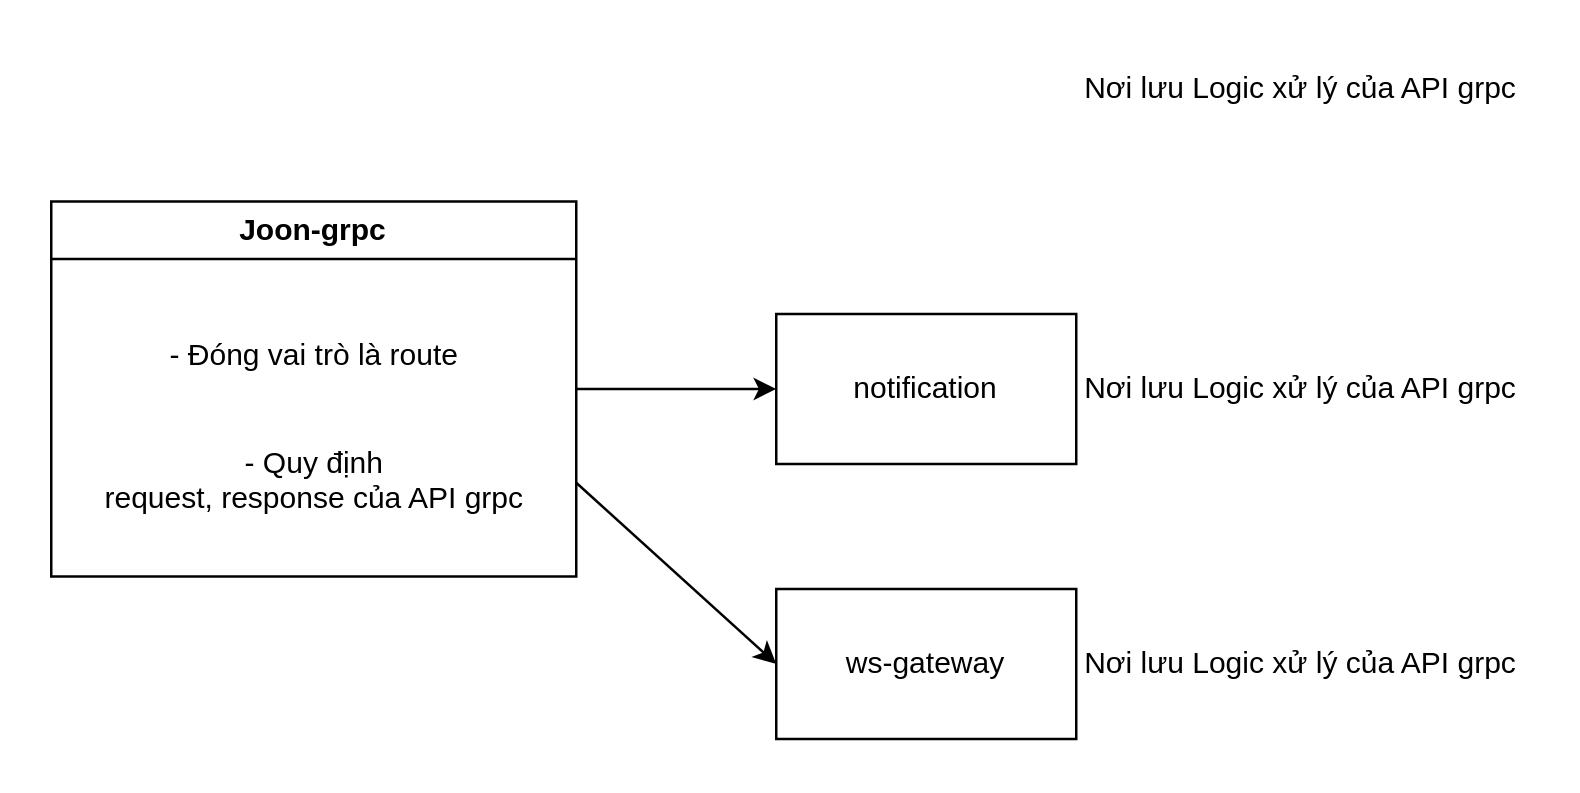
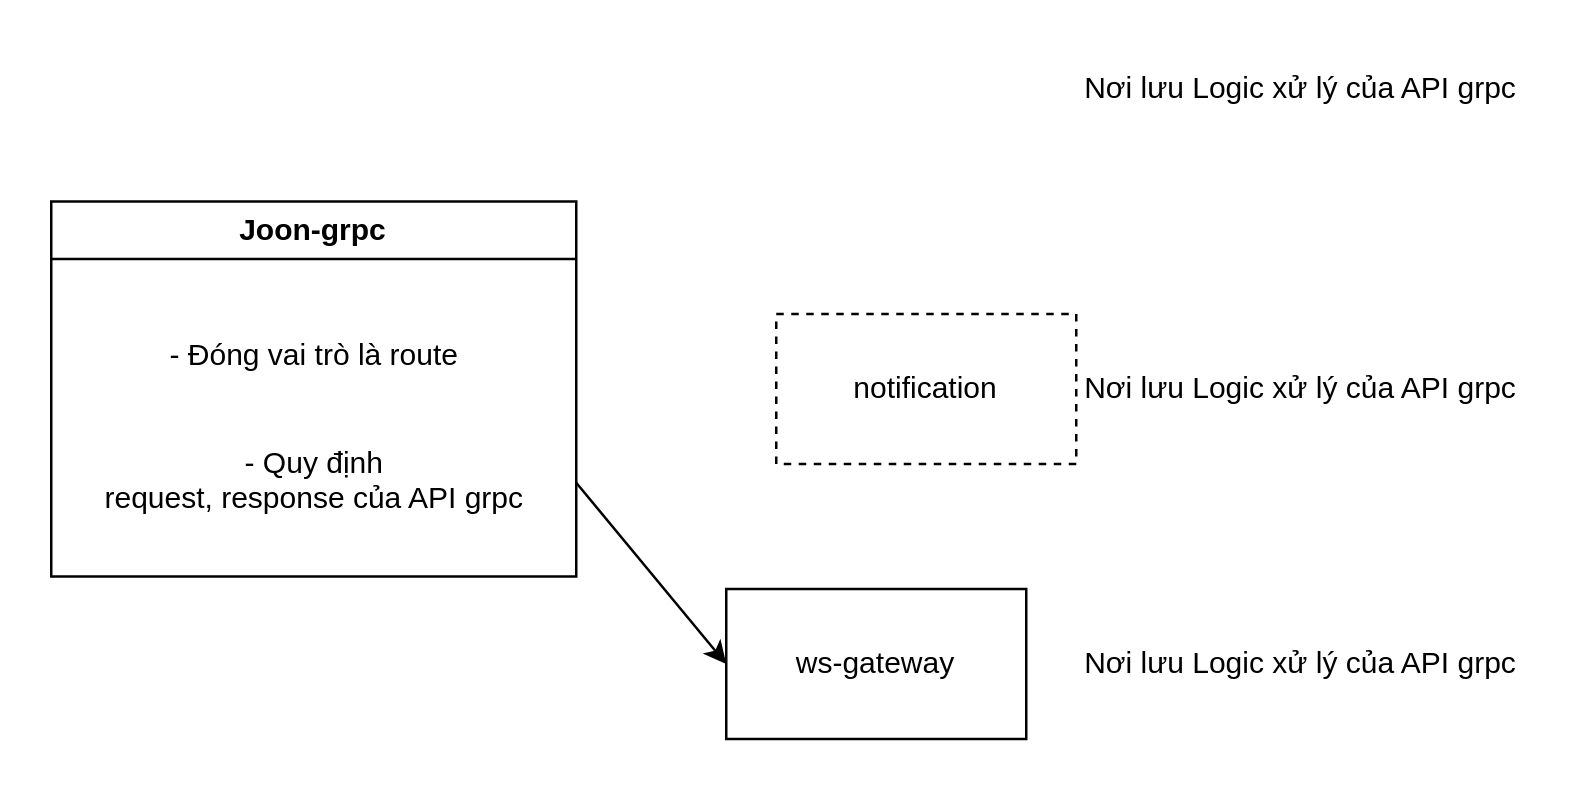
(670, 389) -> none
(926, 389) -> (926, 389)
(926, 664) -> (876, 664)
